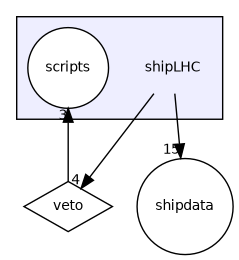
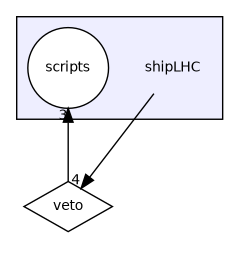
(185, 207) -> none
